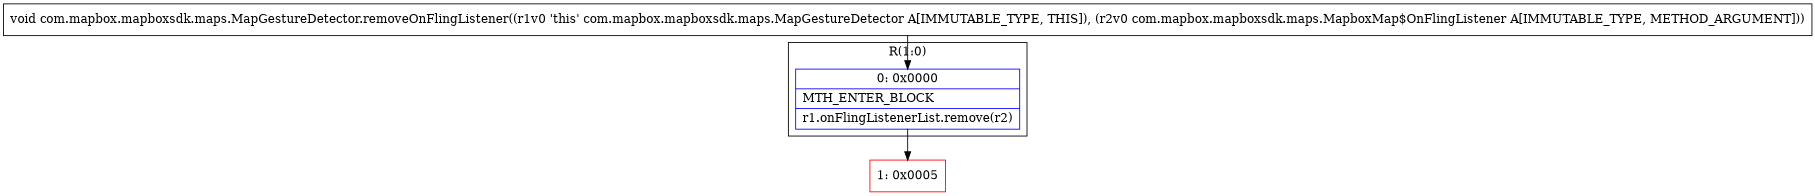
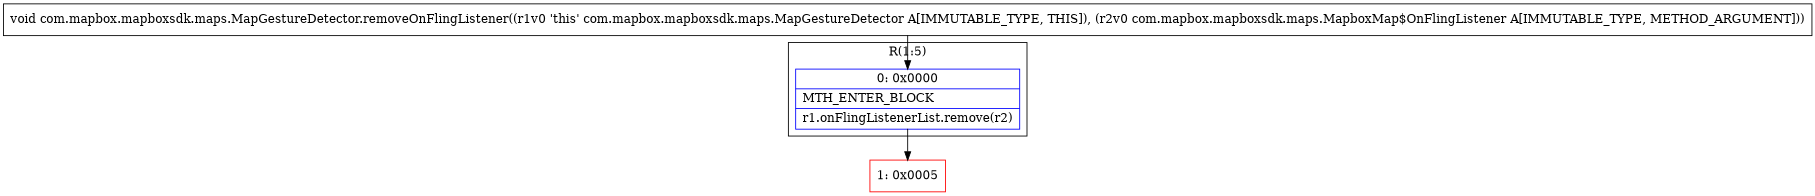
(908, 52) -> (908, 52)
